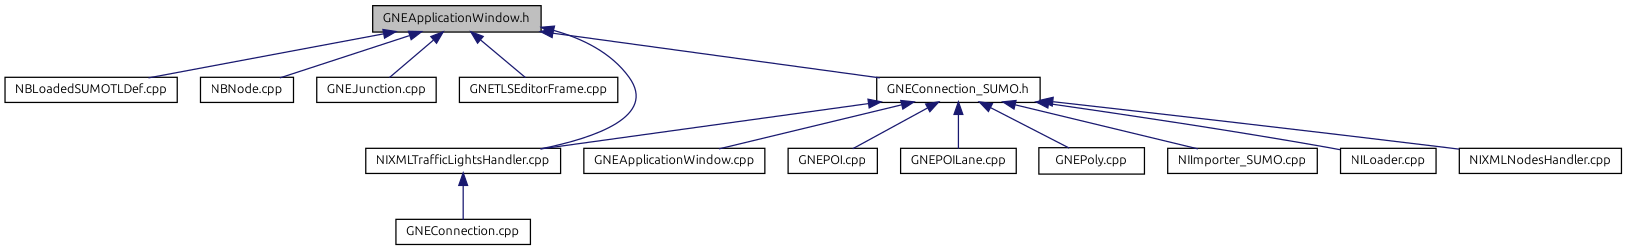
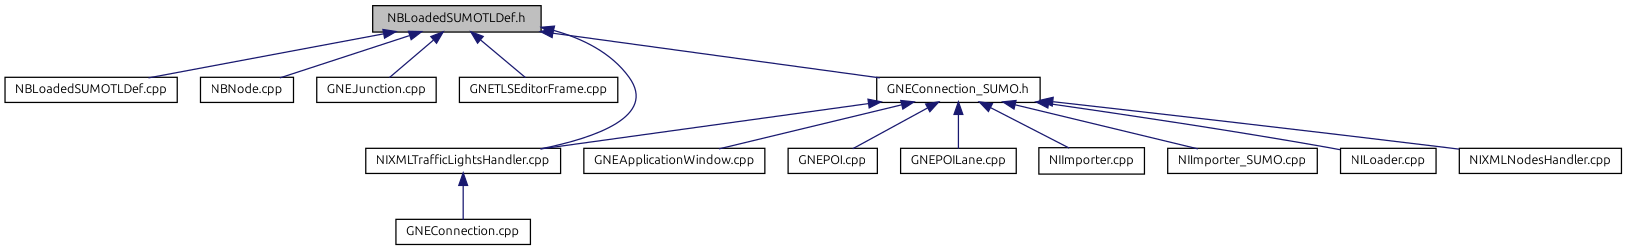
(457, 19) -> (457, 19)
(1092, 161) -> (1092, 161)
